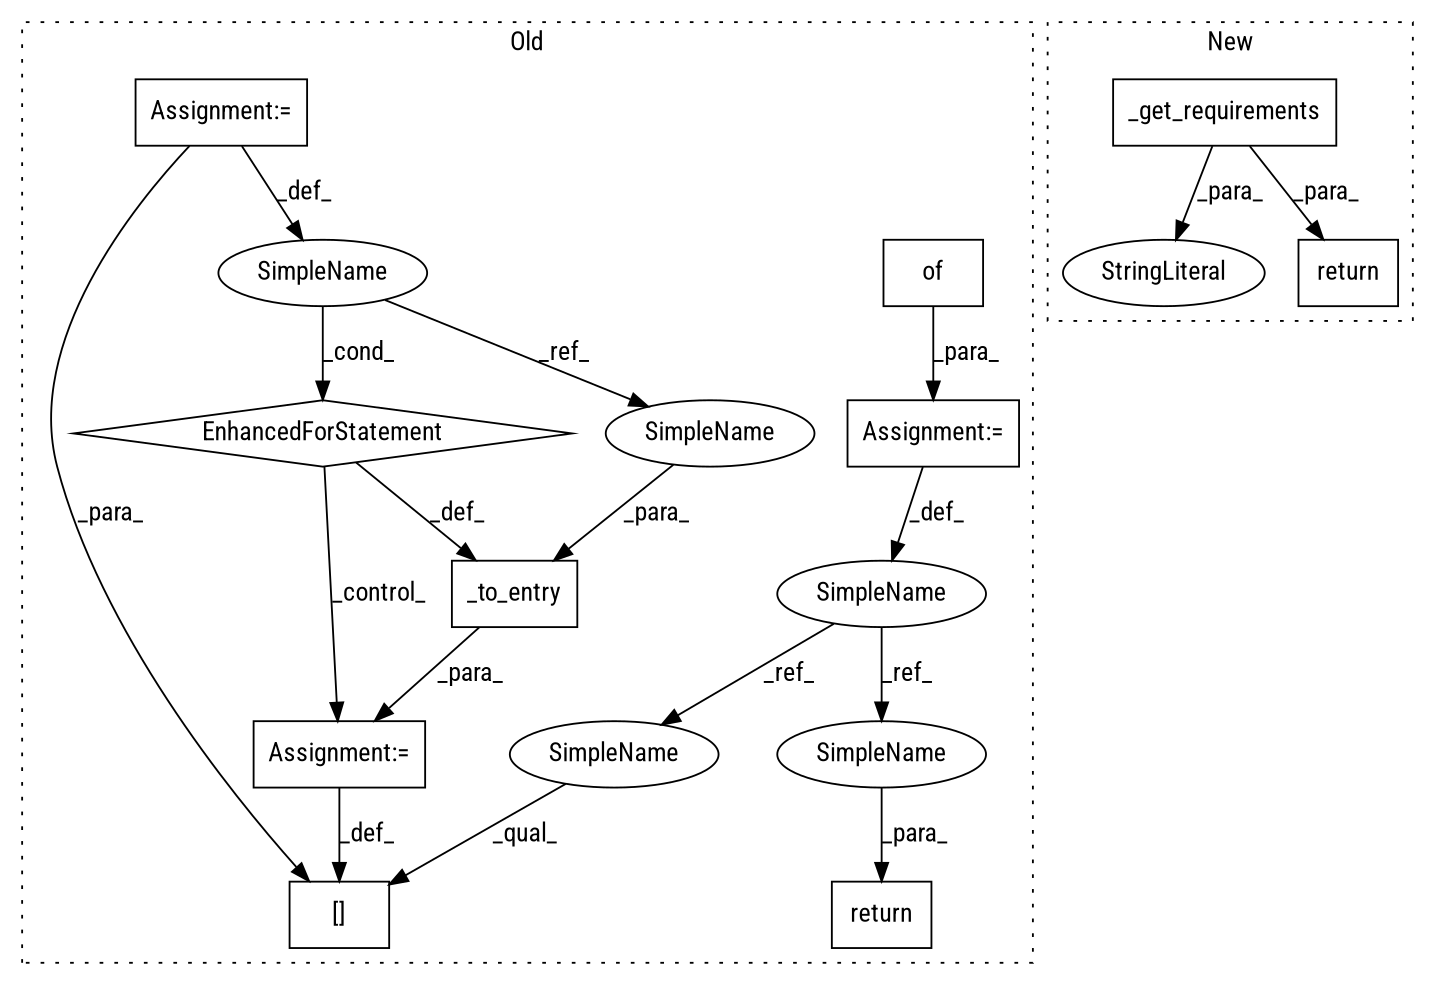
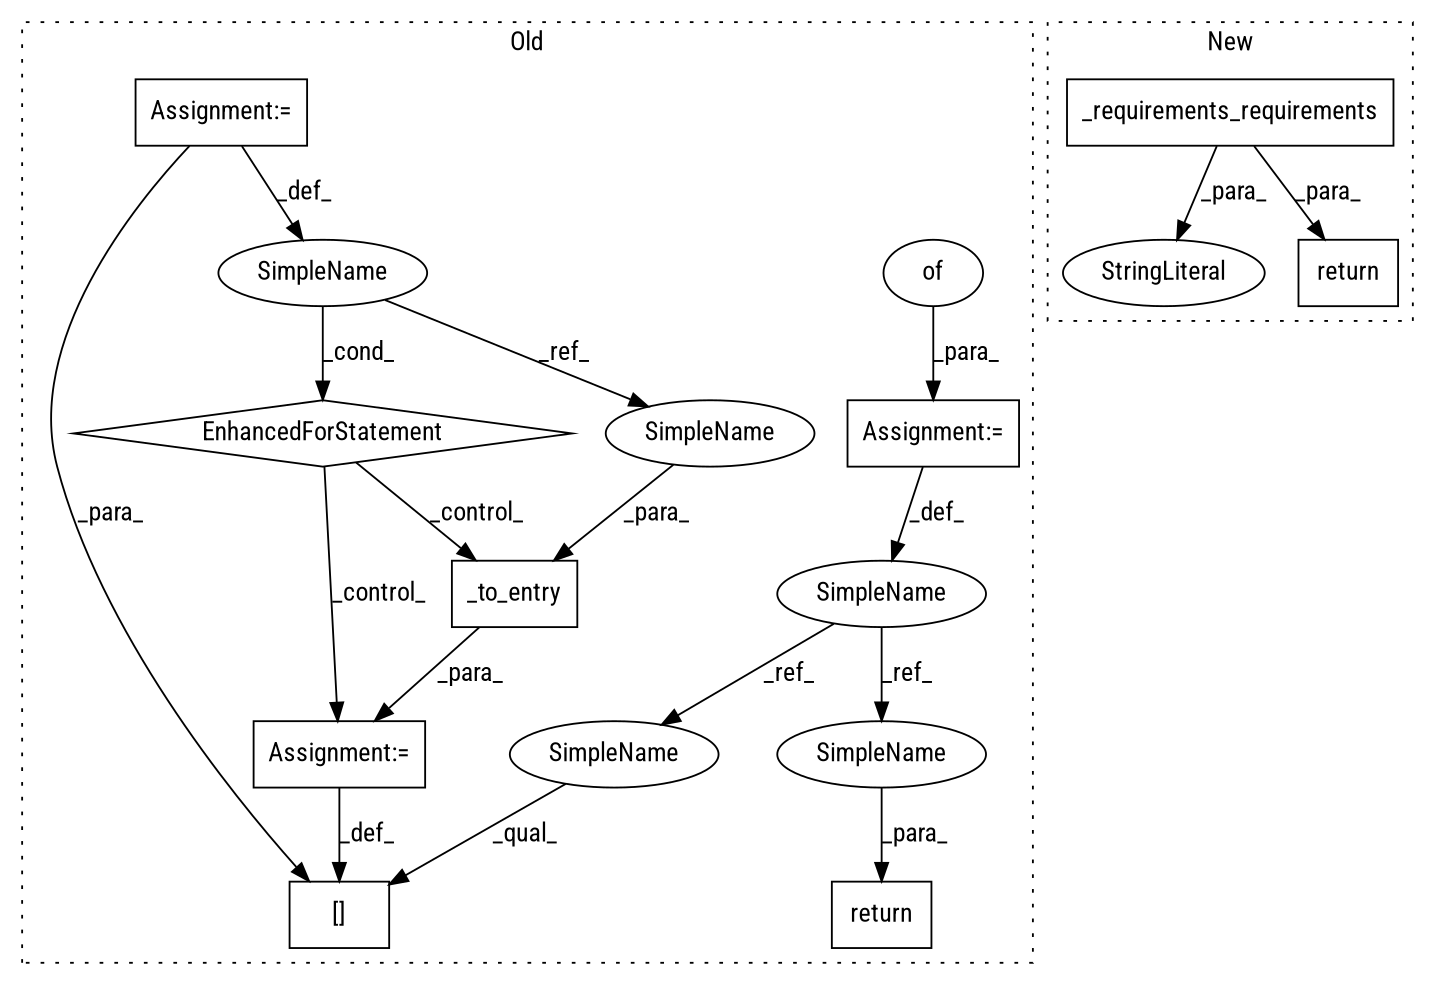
(1225, 113) -> (1230, 113)
(933, 273) -> (933, 273)
(458, 514) -> (478, 514)
